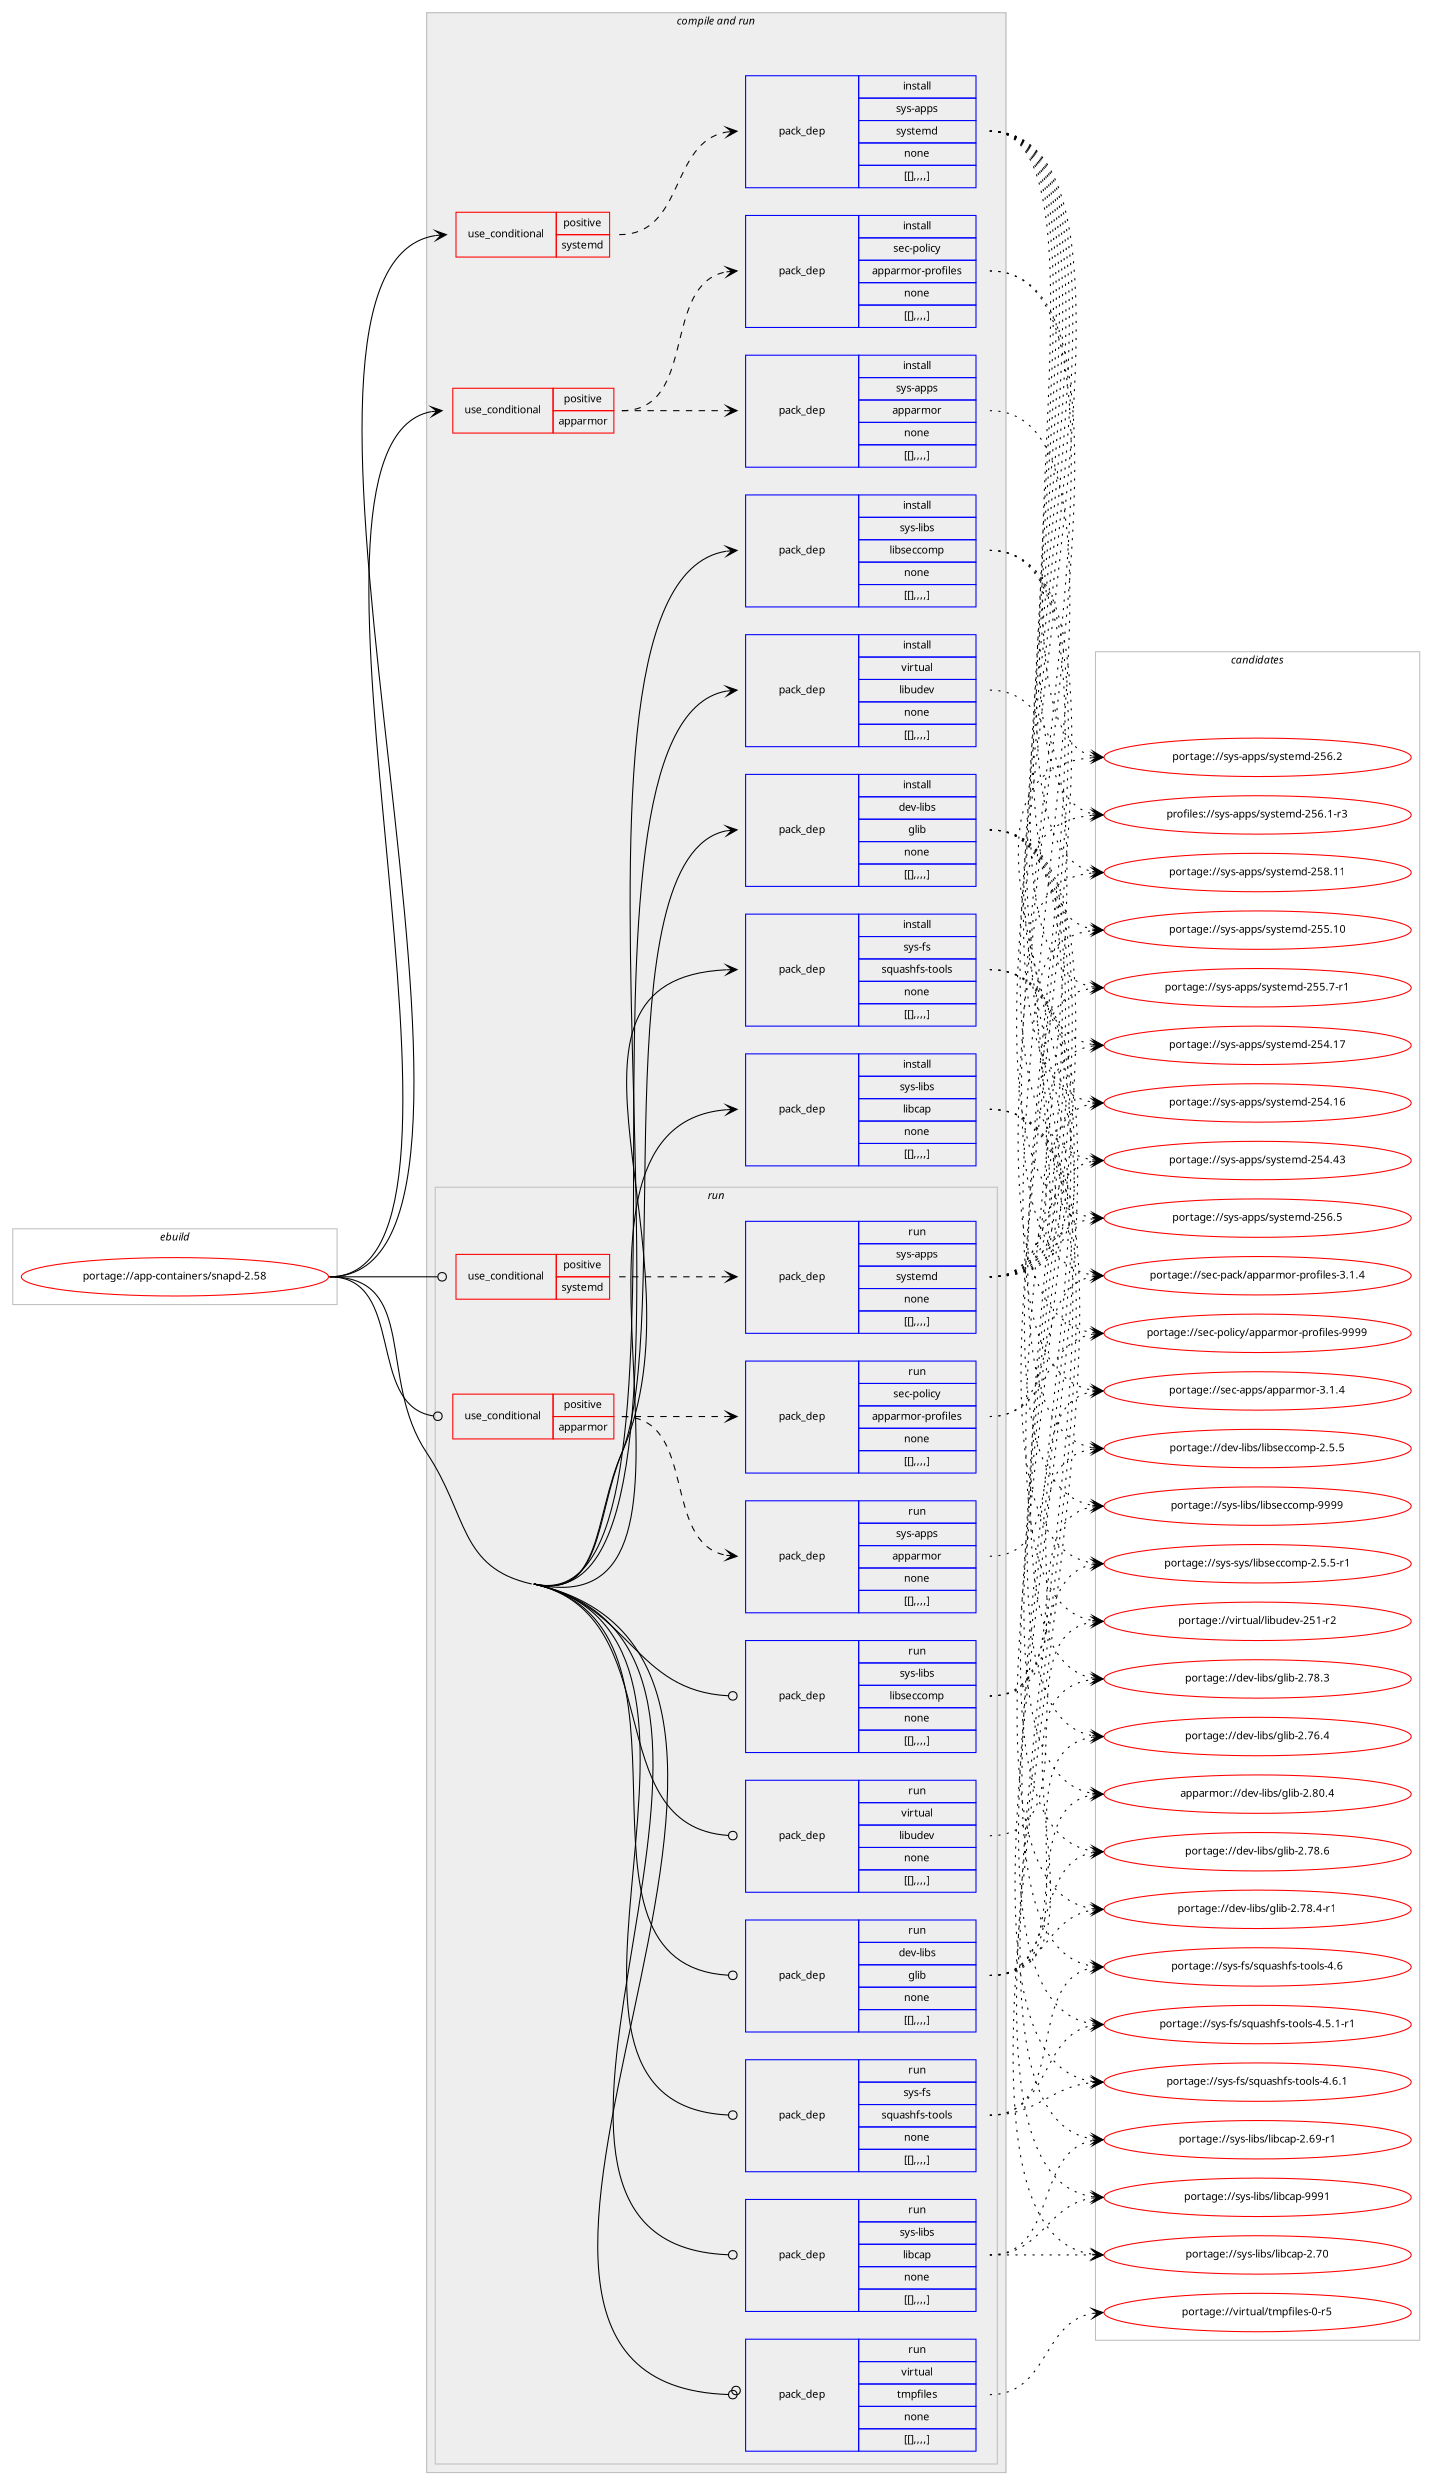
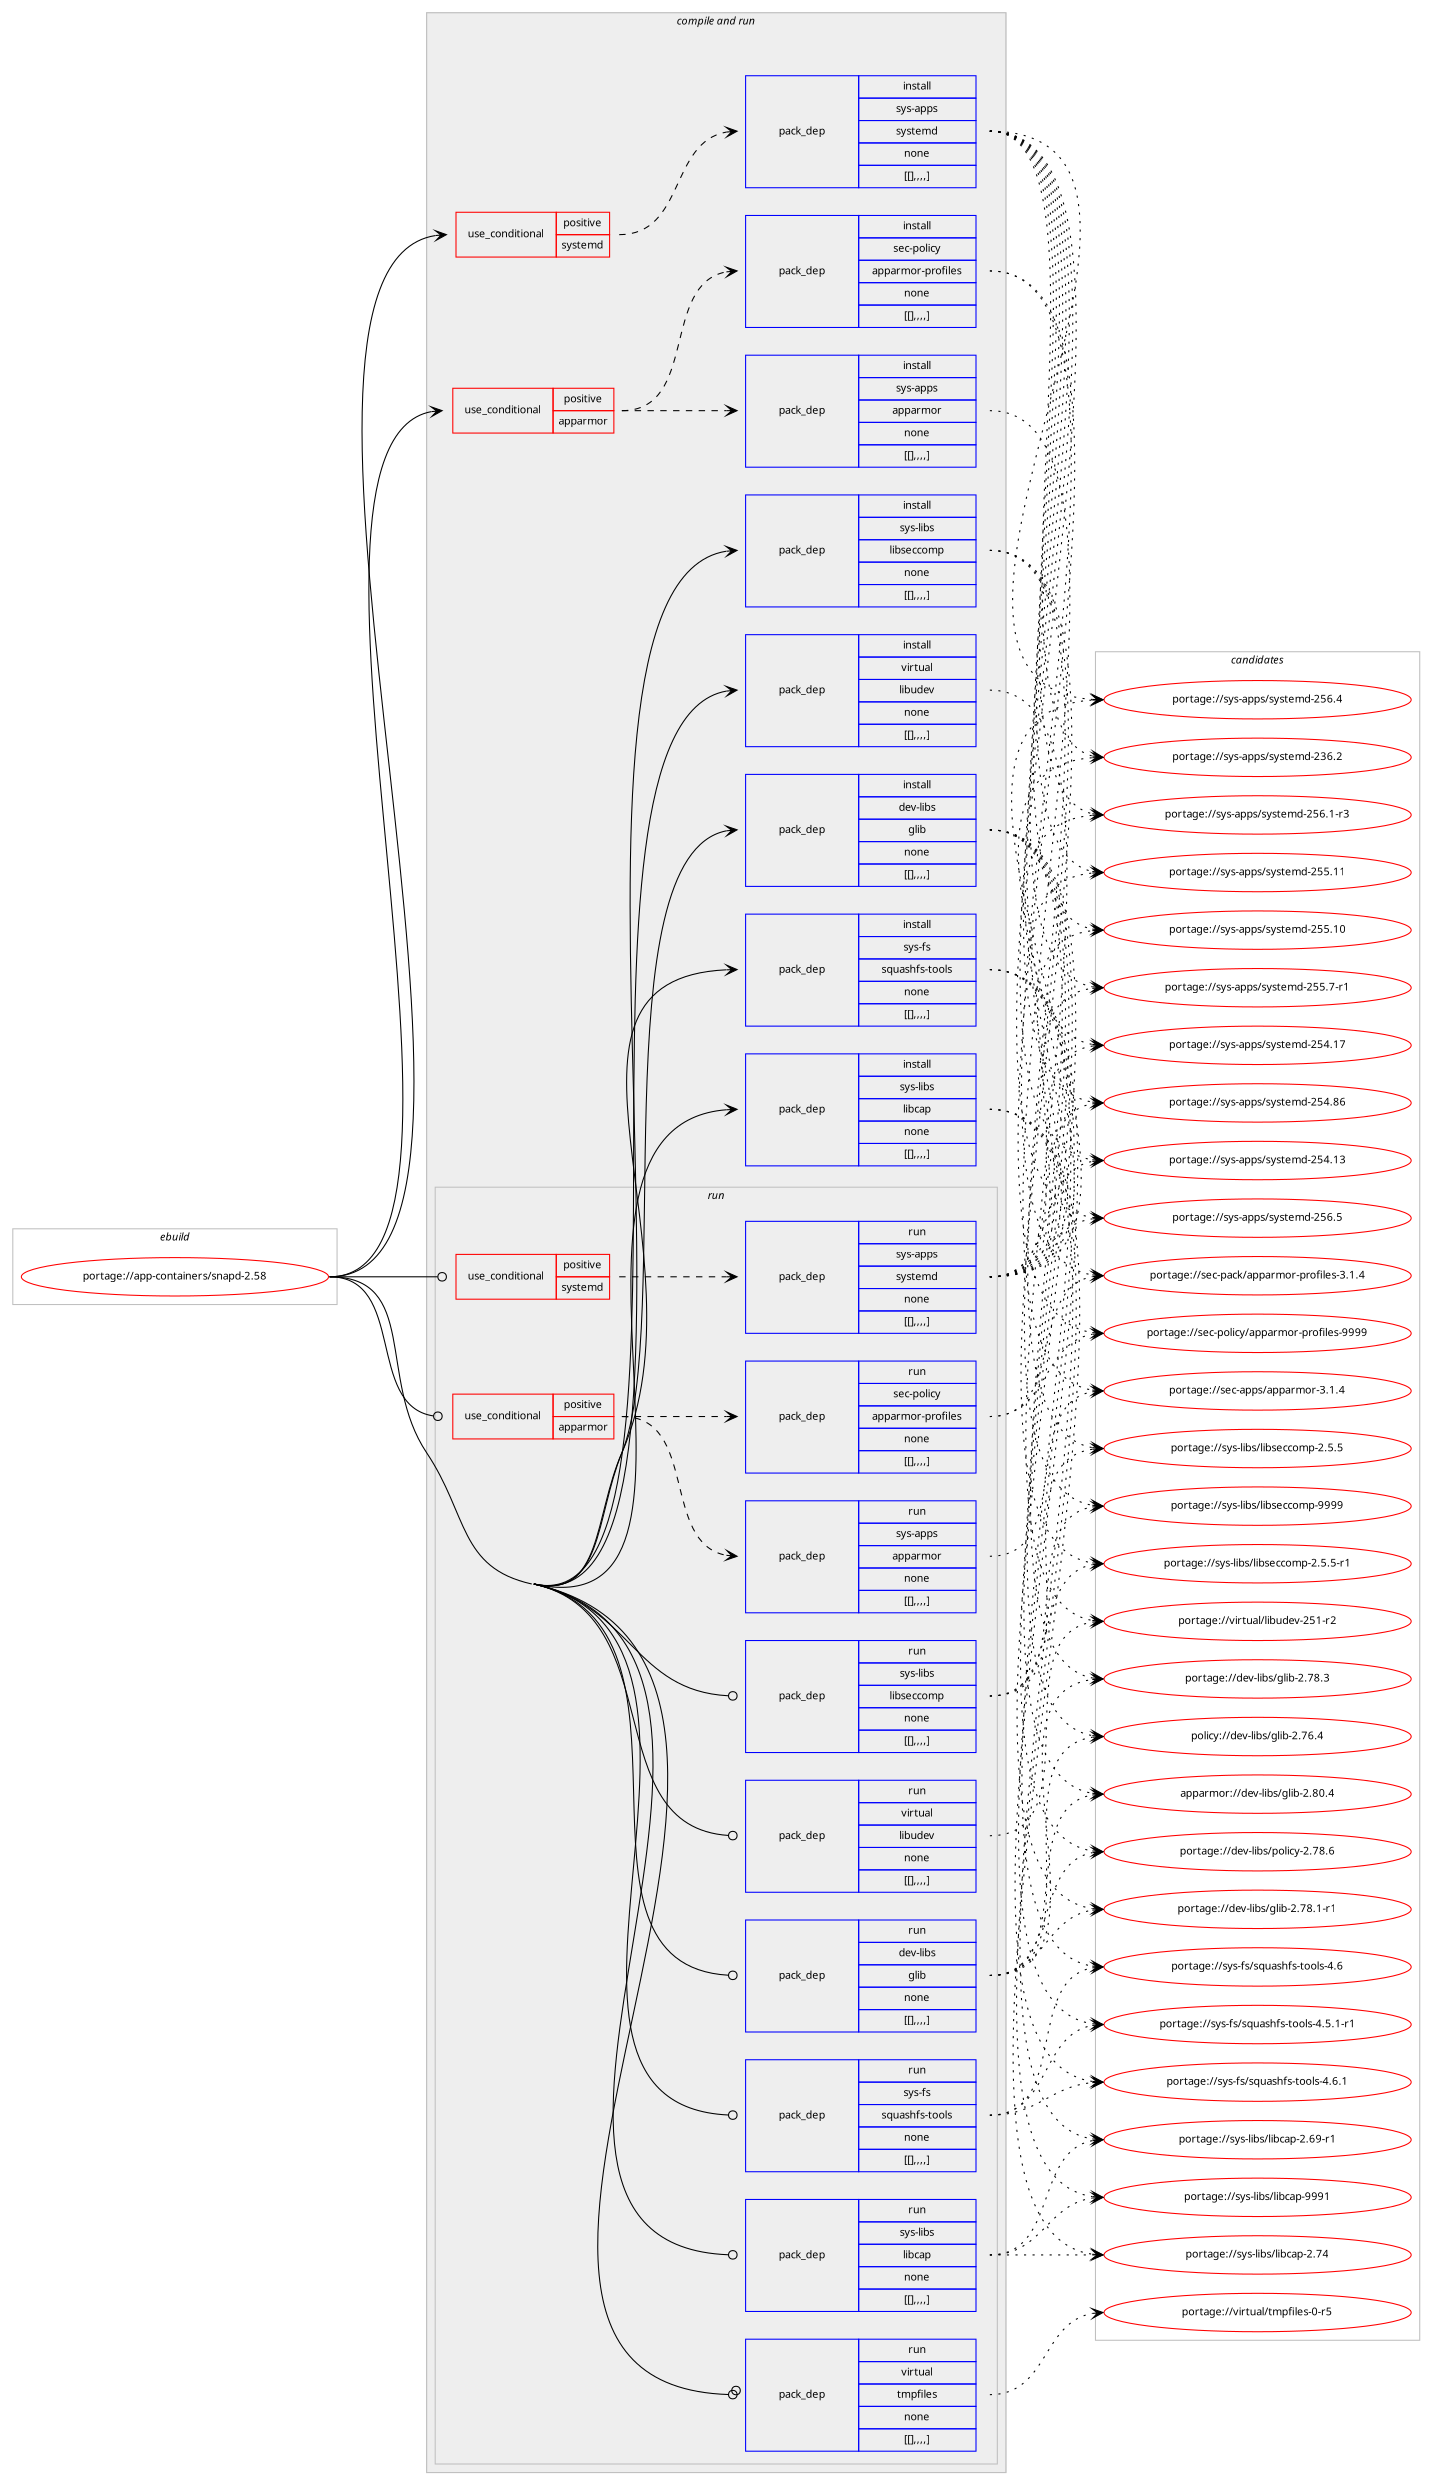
none -> (1258, 700)
(1258, 757) -> (1258, 757)
(1258, 815) -> (1258, 815)
(1258, 873) -> (1258, 873)
(1258, 1103) -> (1258, 1103)
(1258, 1161) -> (1258, 1161)
(1258, 1449) -> (1258, 1449)
(1258, 1564) -> (1258, 1564)
(1258, 1737) -> (1258, 1737)
(1258, 1852) -> (1258, 1852)
(1258, 1909) -> (1258, 1909)
(1258, 2255) -> (1258, 2255)
